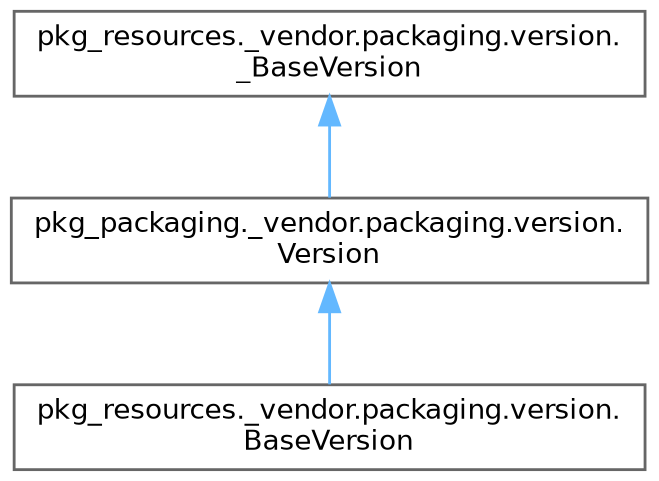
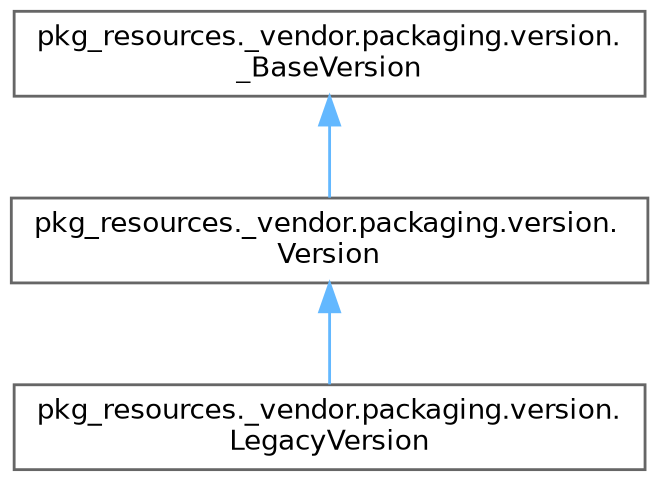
(330, 240) -> (330, 240)
(330, 427) -> (330, 427)
